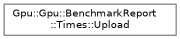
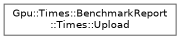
(90, 20) -> (90, 20)
